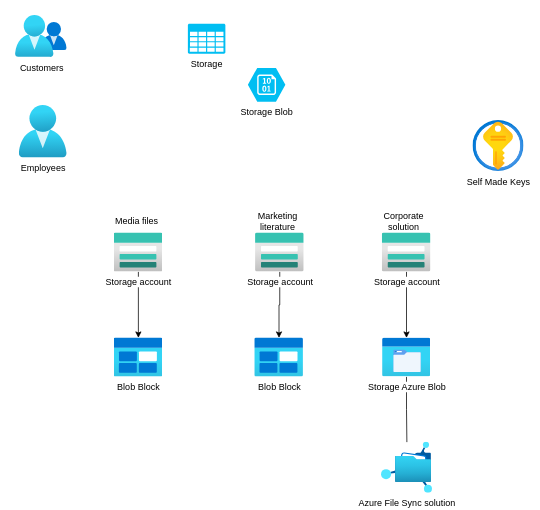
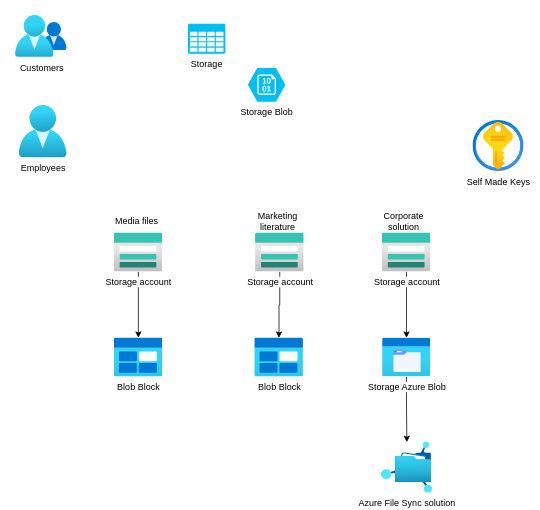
(407, 437) -> (407, 435)
